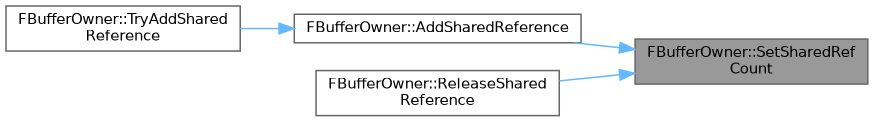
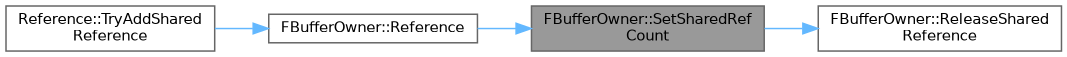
(123, 29) -> (110, 29)
(438, 29) -> (373, 29)
(590, 78) -> (784, 29)
